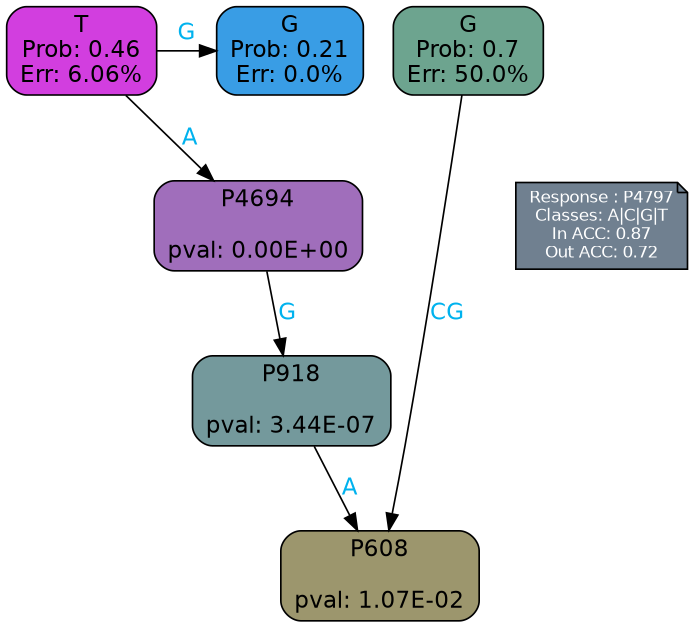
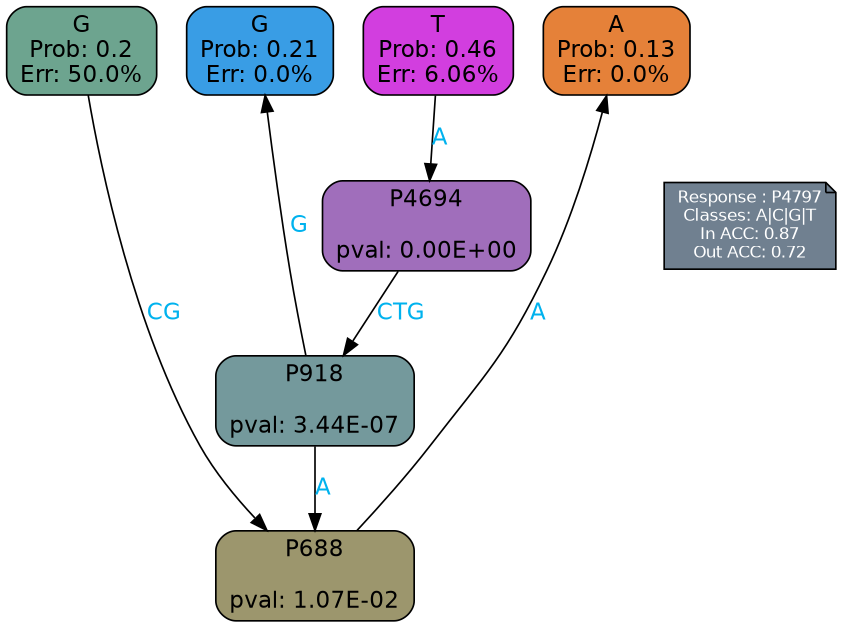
(178, 51) -> (284, 234)
(468, 51) -> (82, 51)
none -> (617, 51)
(288, 313) -> (401, 313)
(380, 576) -> (315, 576)
